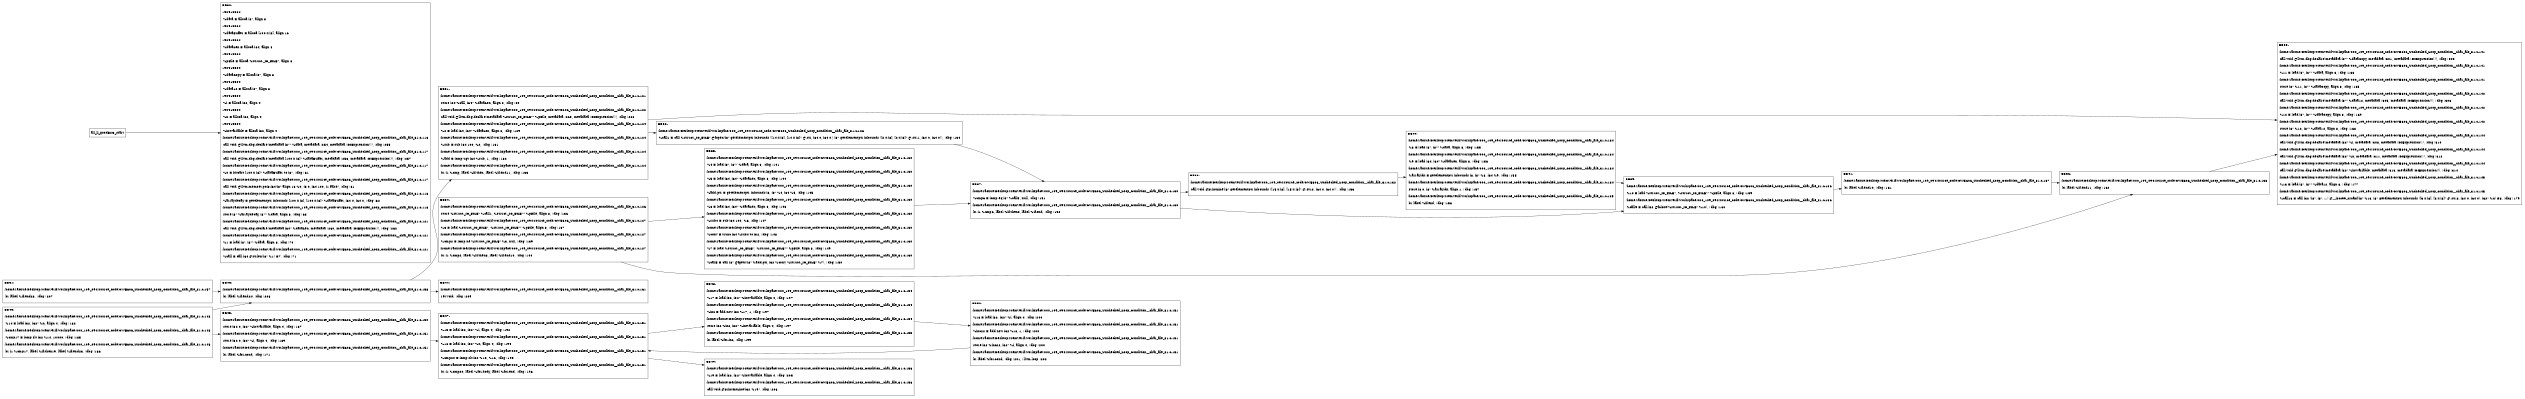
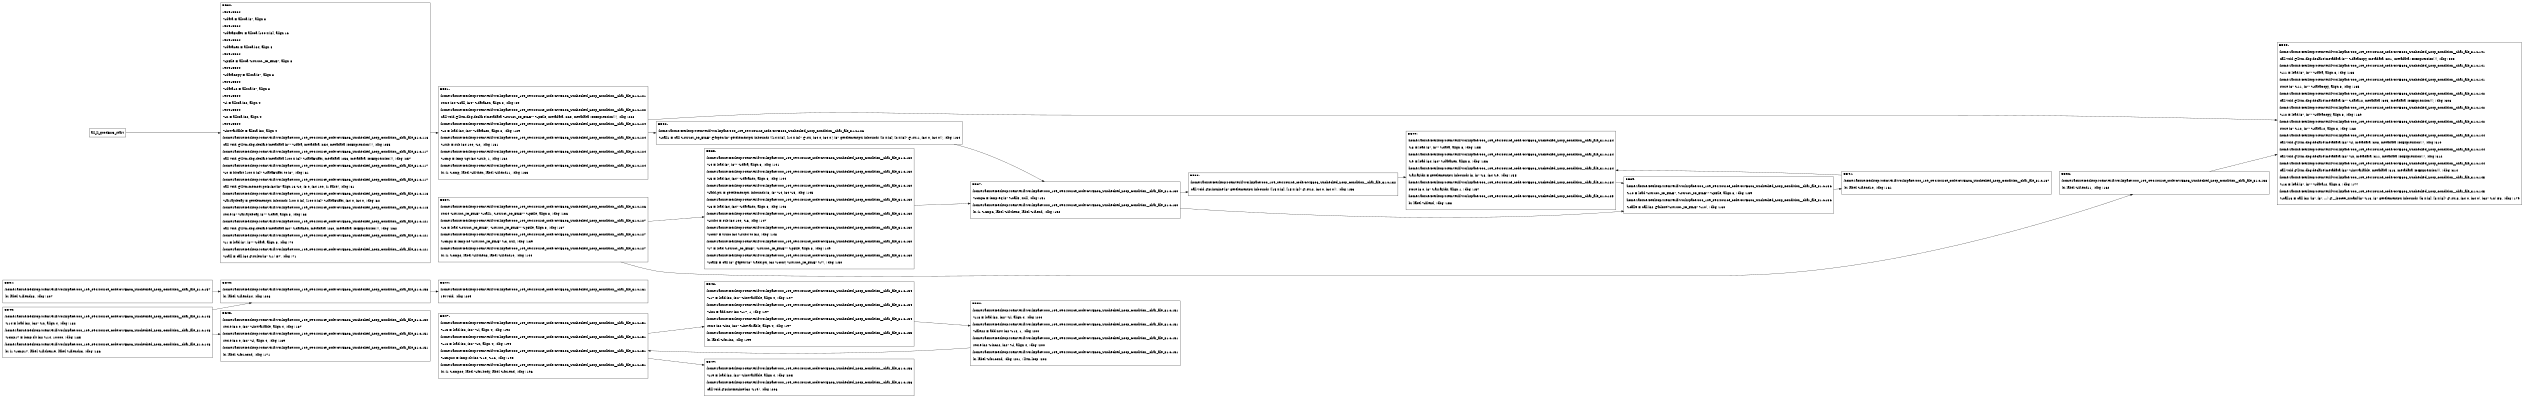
(474, 159) -> (474, 159)
(2054, 183) -> (1730, 172)
(436, 234) -> (433, 133)
(1006, 331) -> (1006, 331)
(433, 341) -> none
